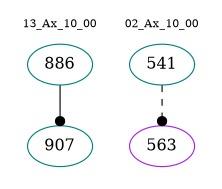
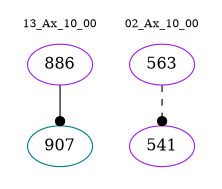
(60, 65) -> (60, 65)
(162, 65) -> (162, 146)
(162, 101) -> (162, 101)
